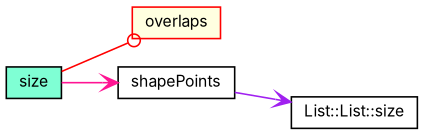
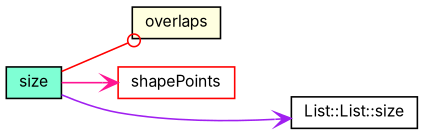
(176, 23) -> (176, 23)
(176, 83) -> (176, 83)
(255, 96) -> (167, 118)
